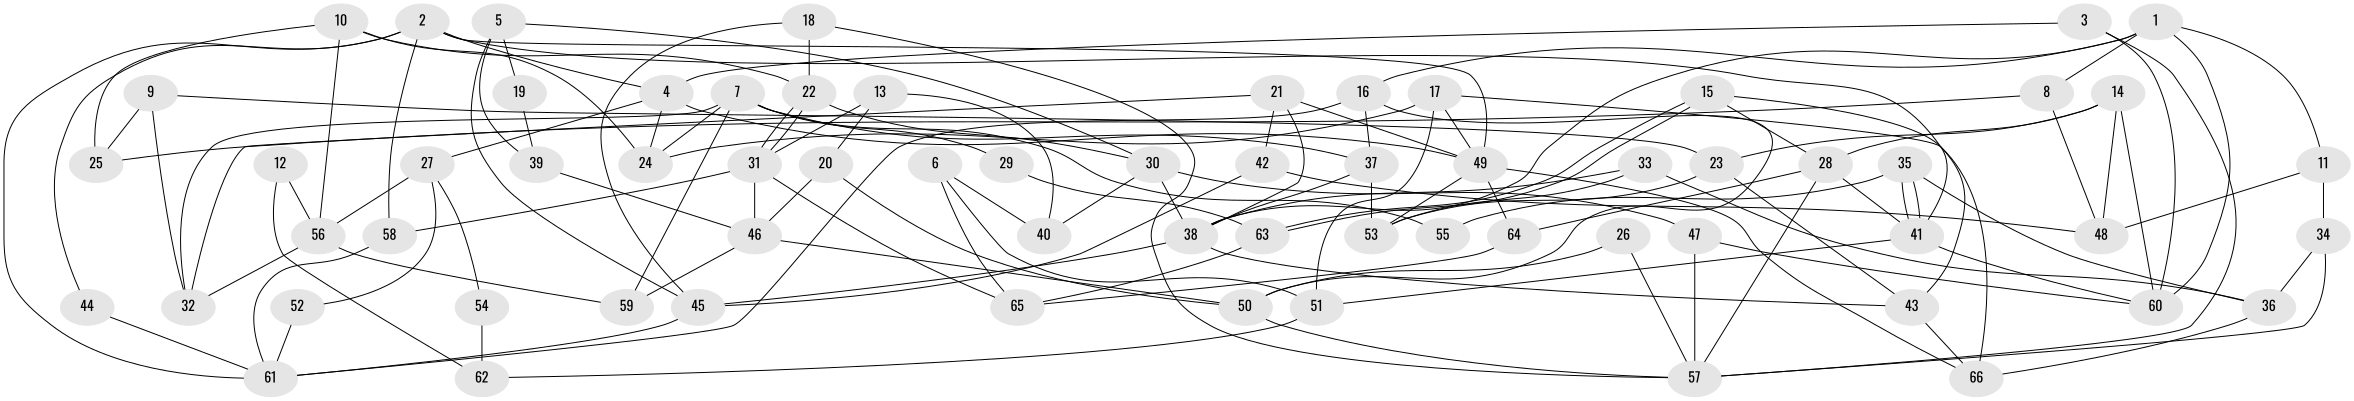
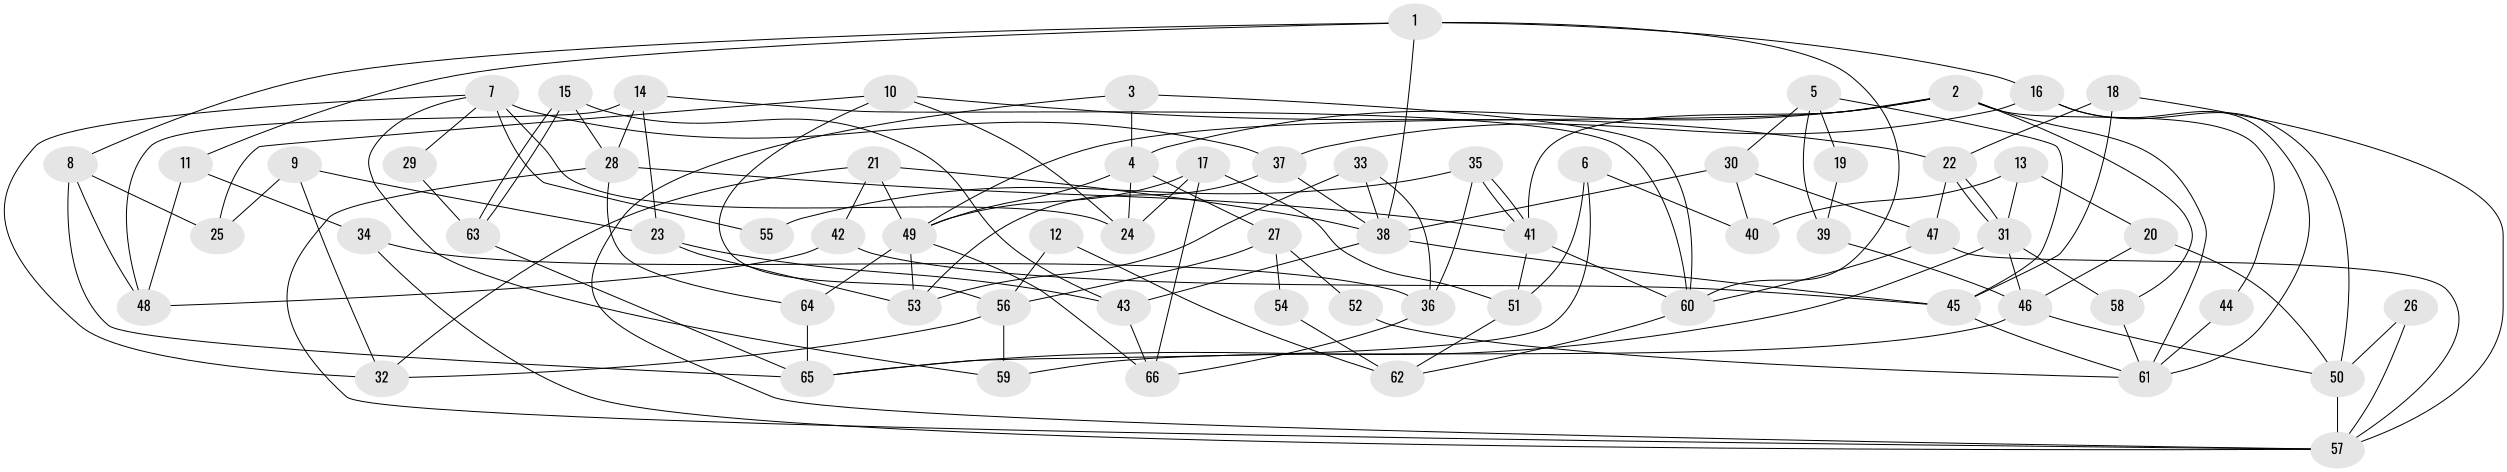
(978, 135) -> (1941, 200)
none -> (1593, 336)
none -> (347, 353)
